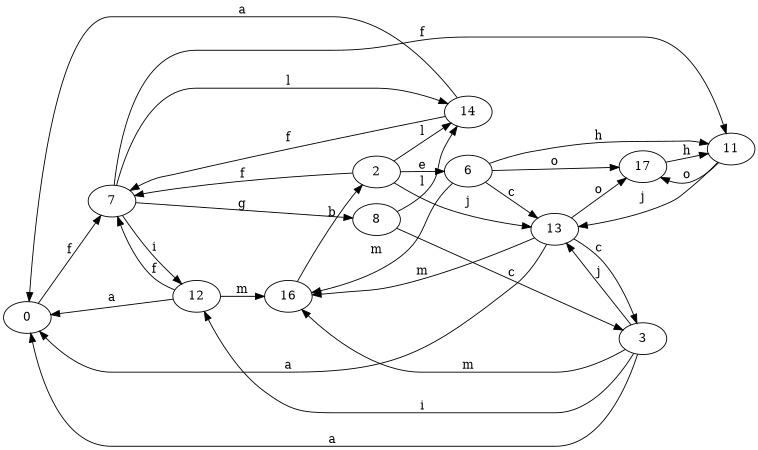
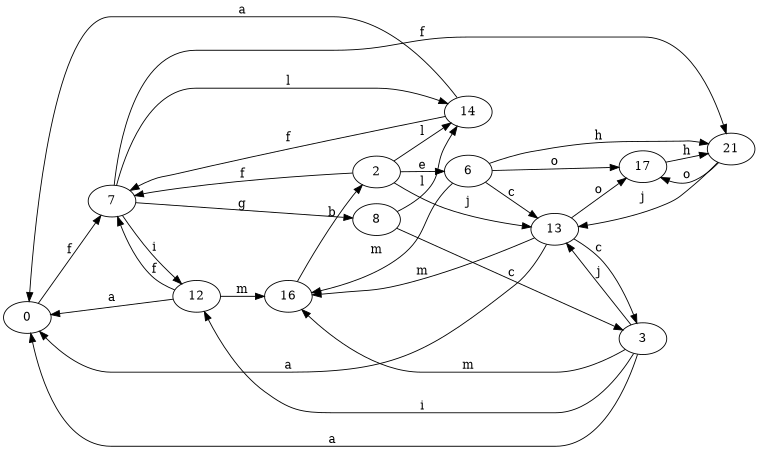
(731, 149) -> (731, 149)
